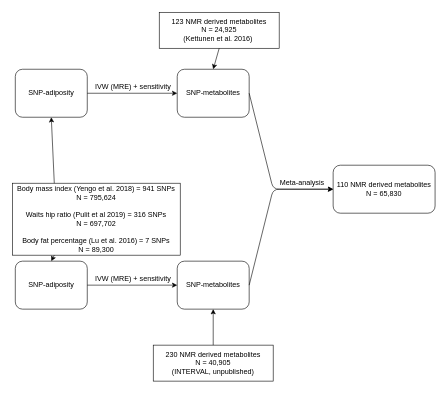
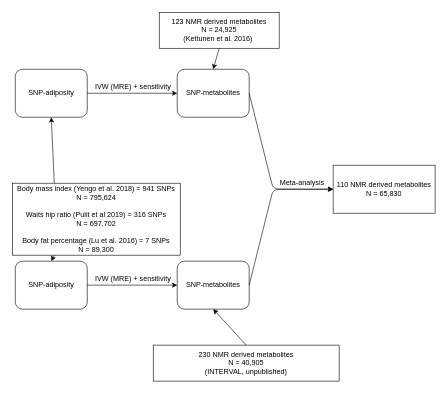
(384, 189) -> (384, 189)
(213, 363) -> (246, 363)
